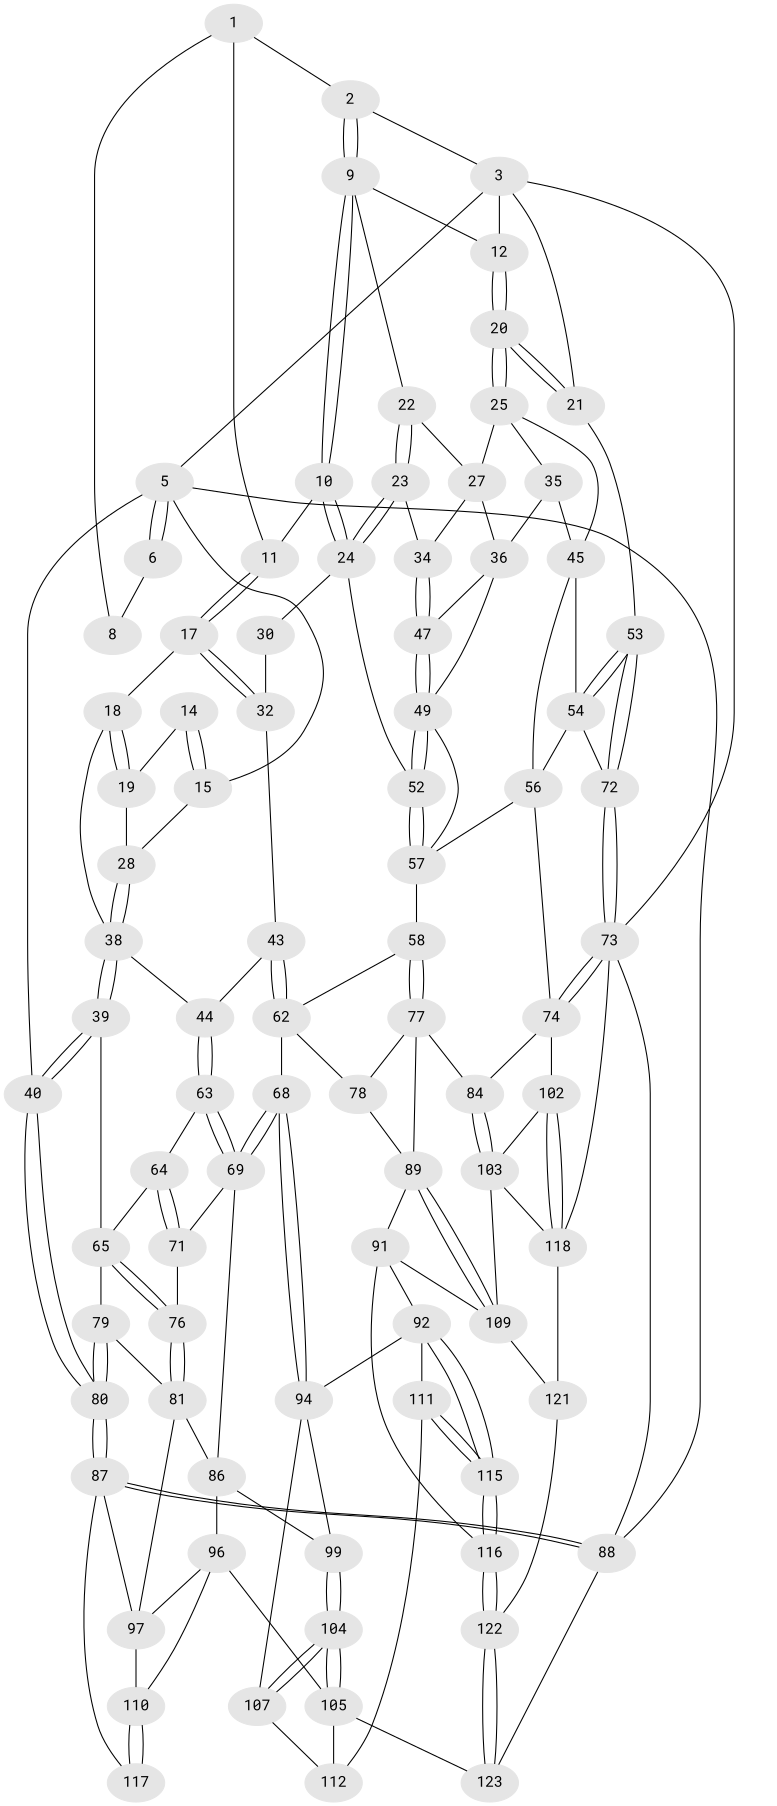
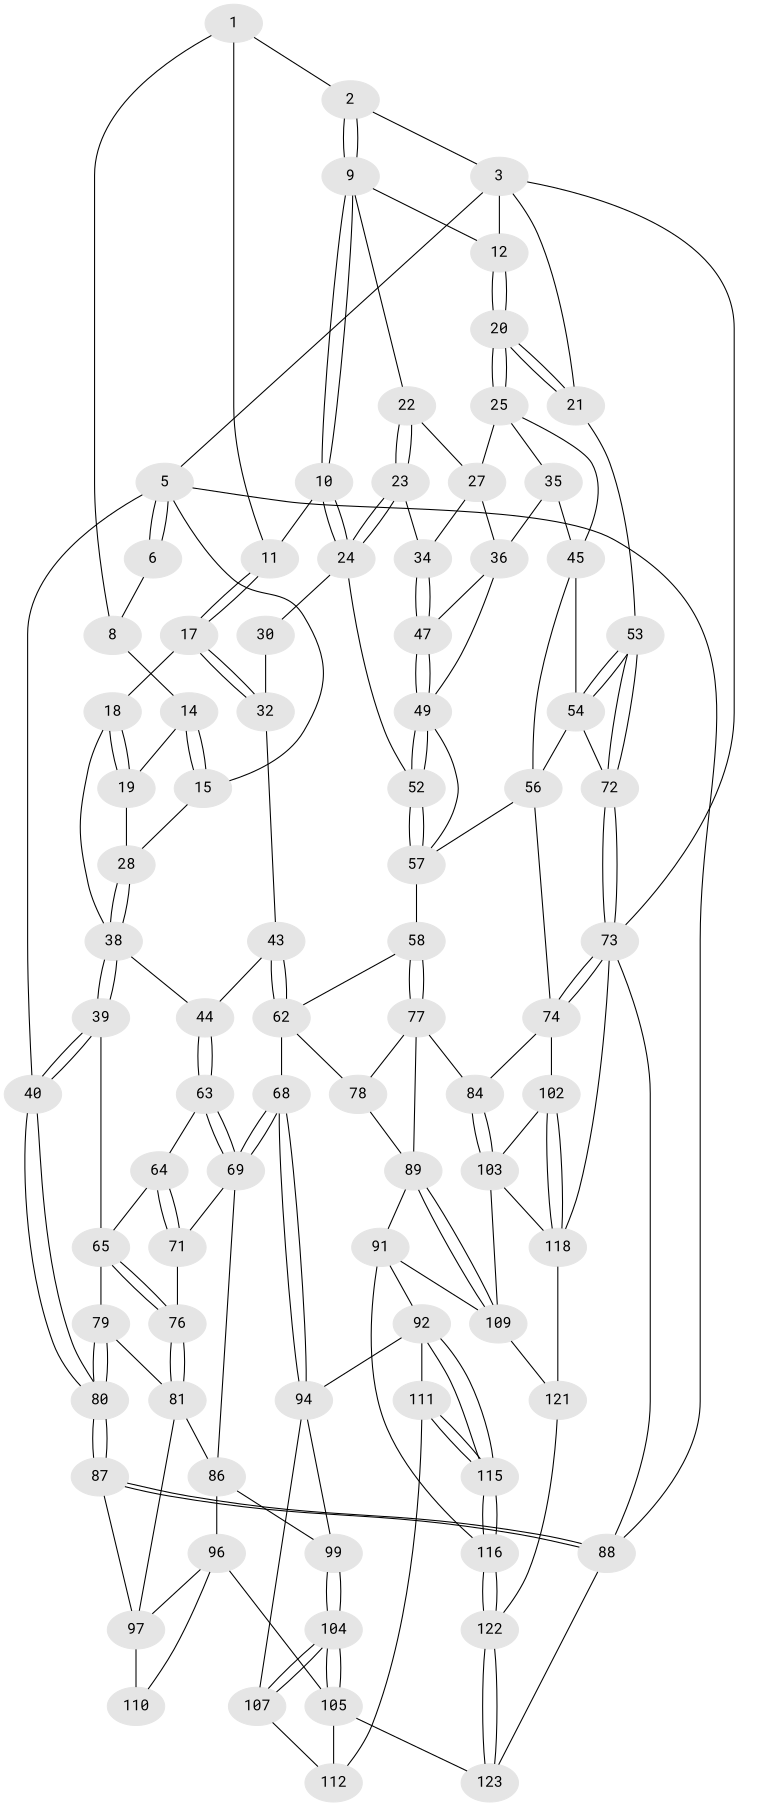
none -> (146, 669)
(136, 1783) -> none
